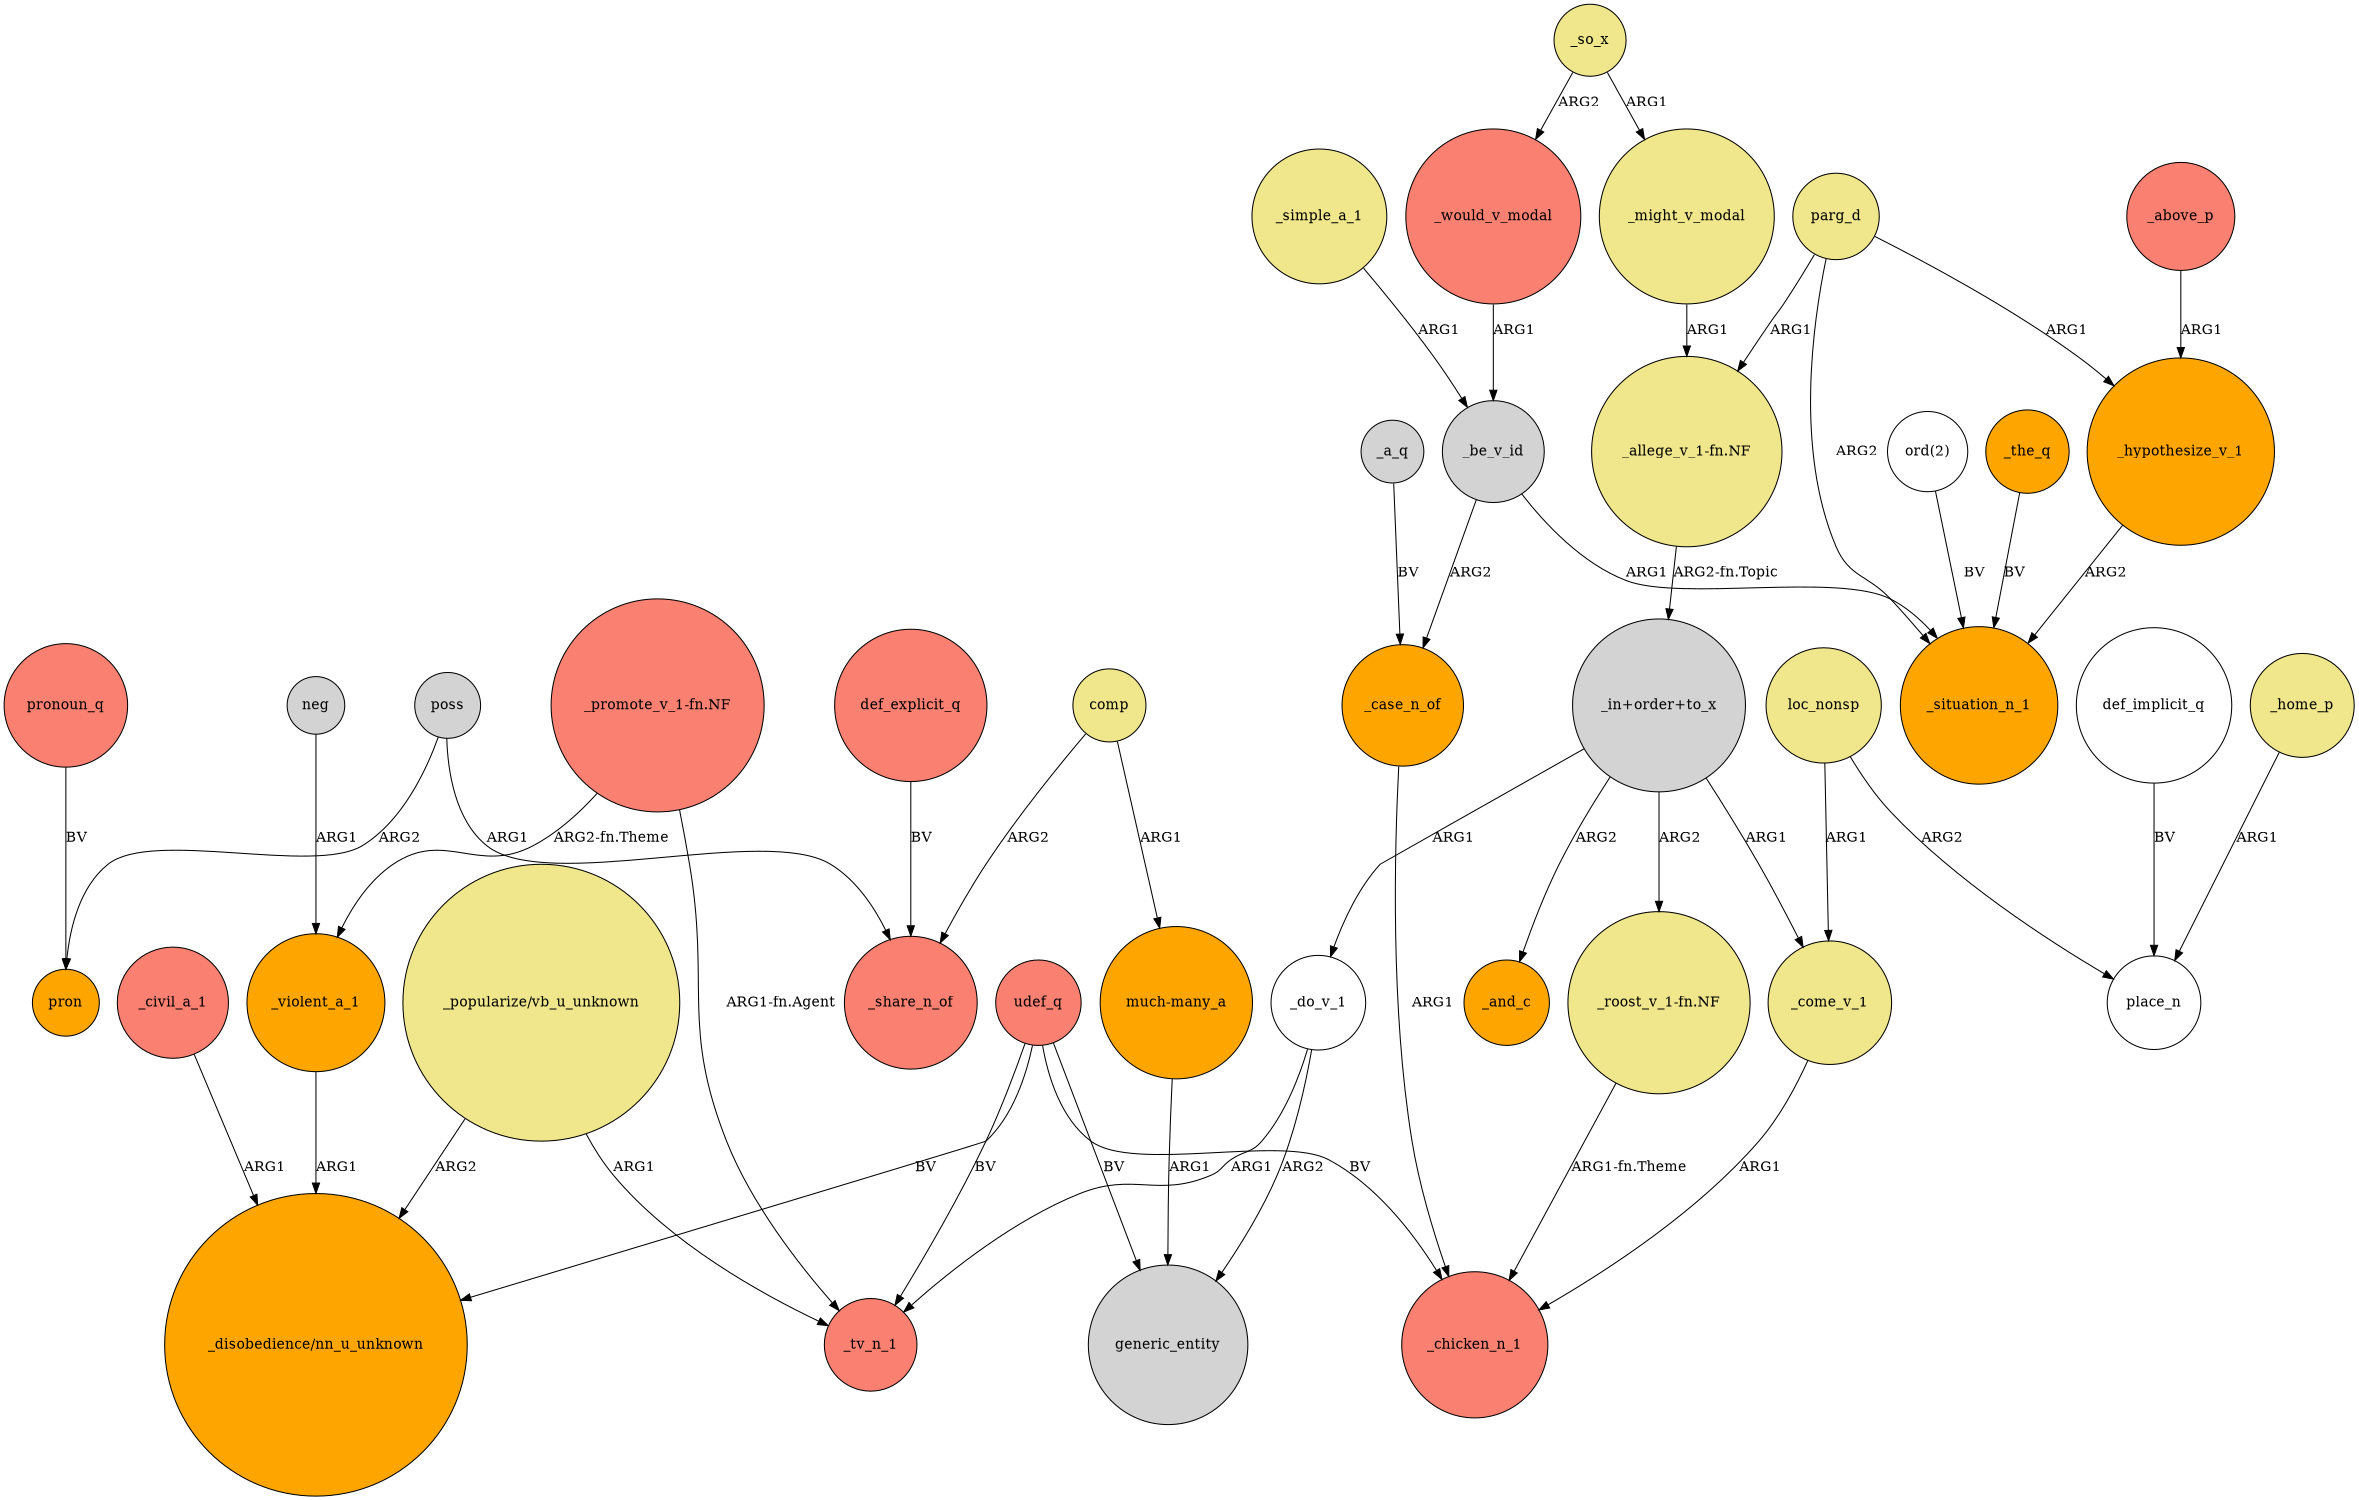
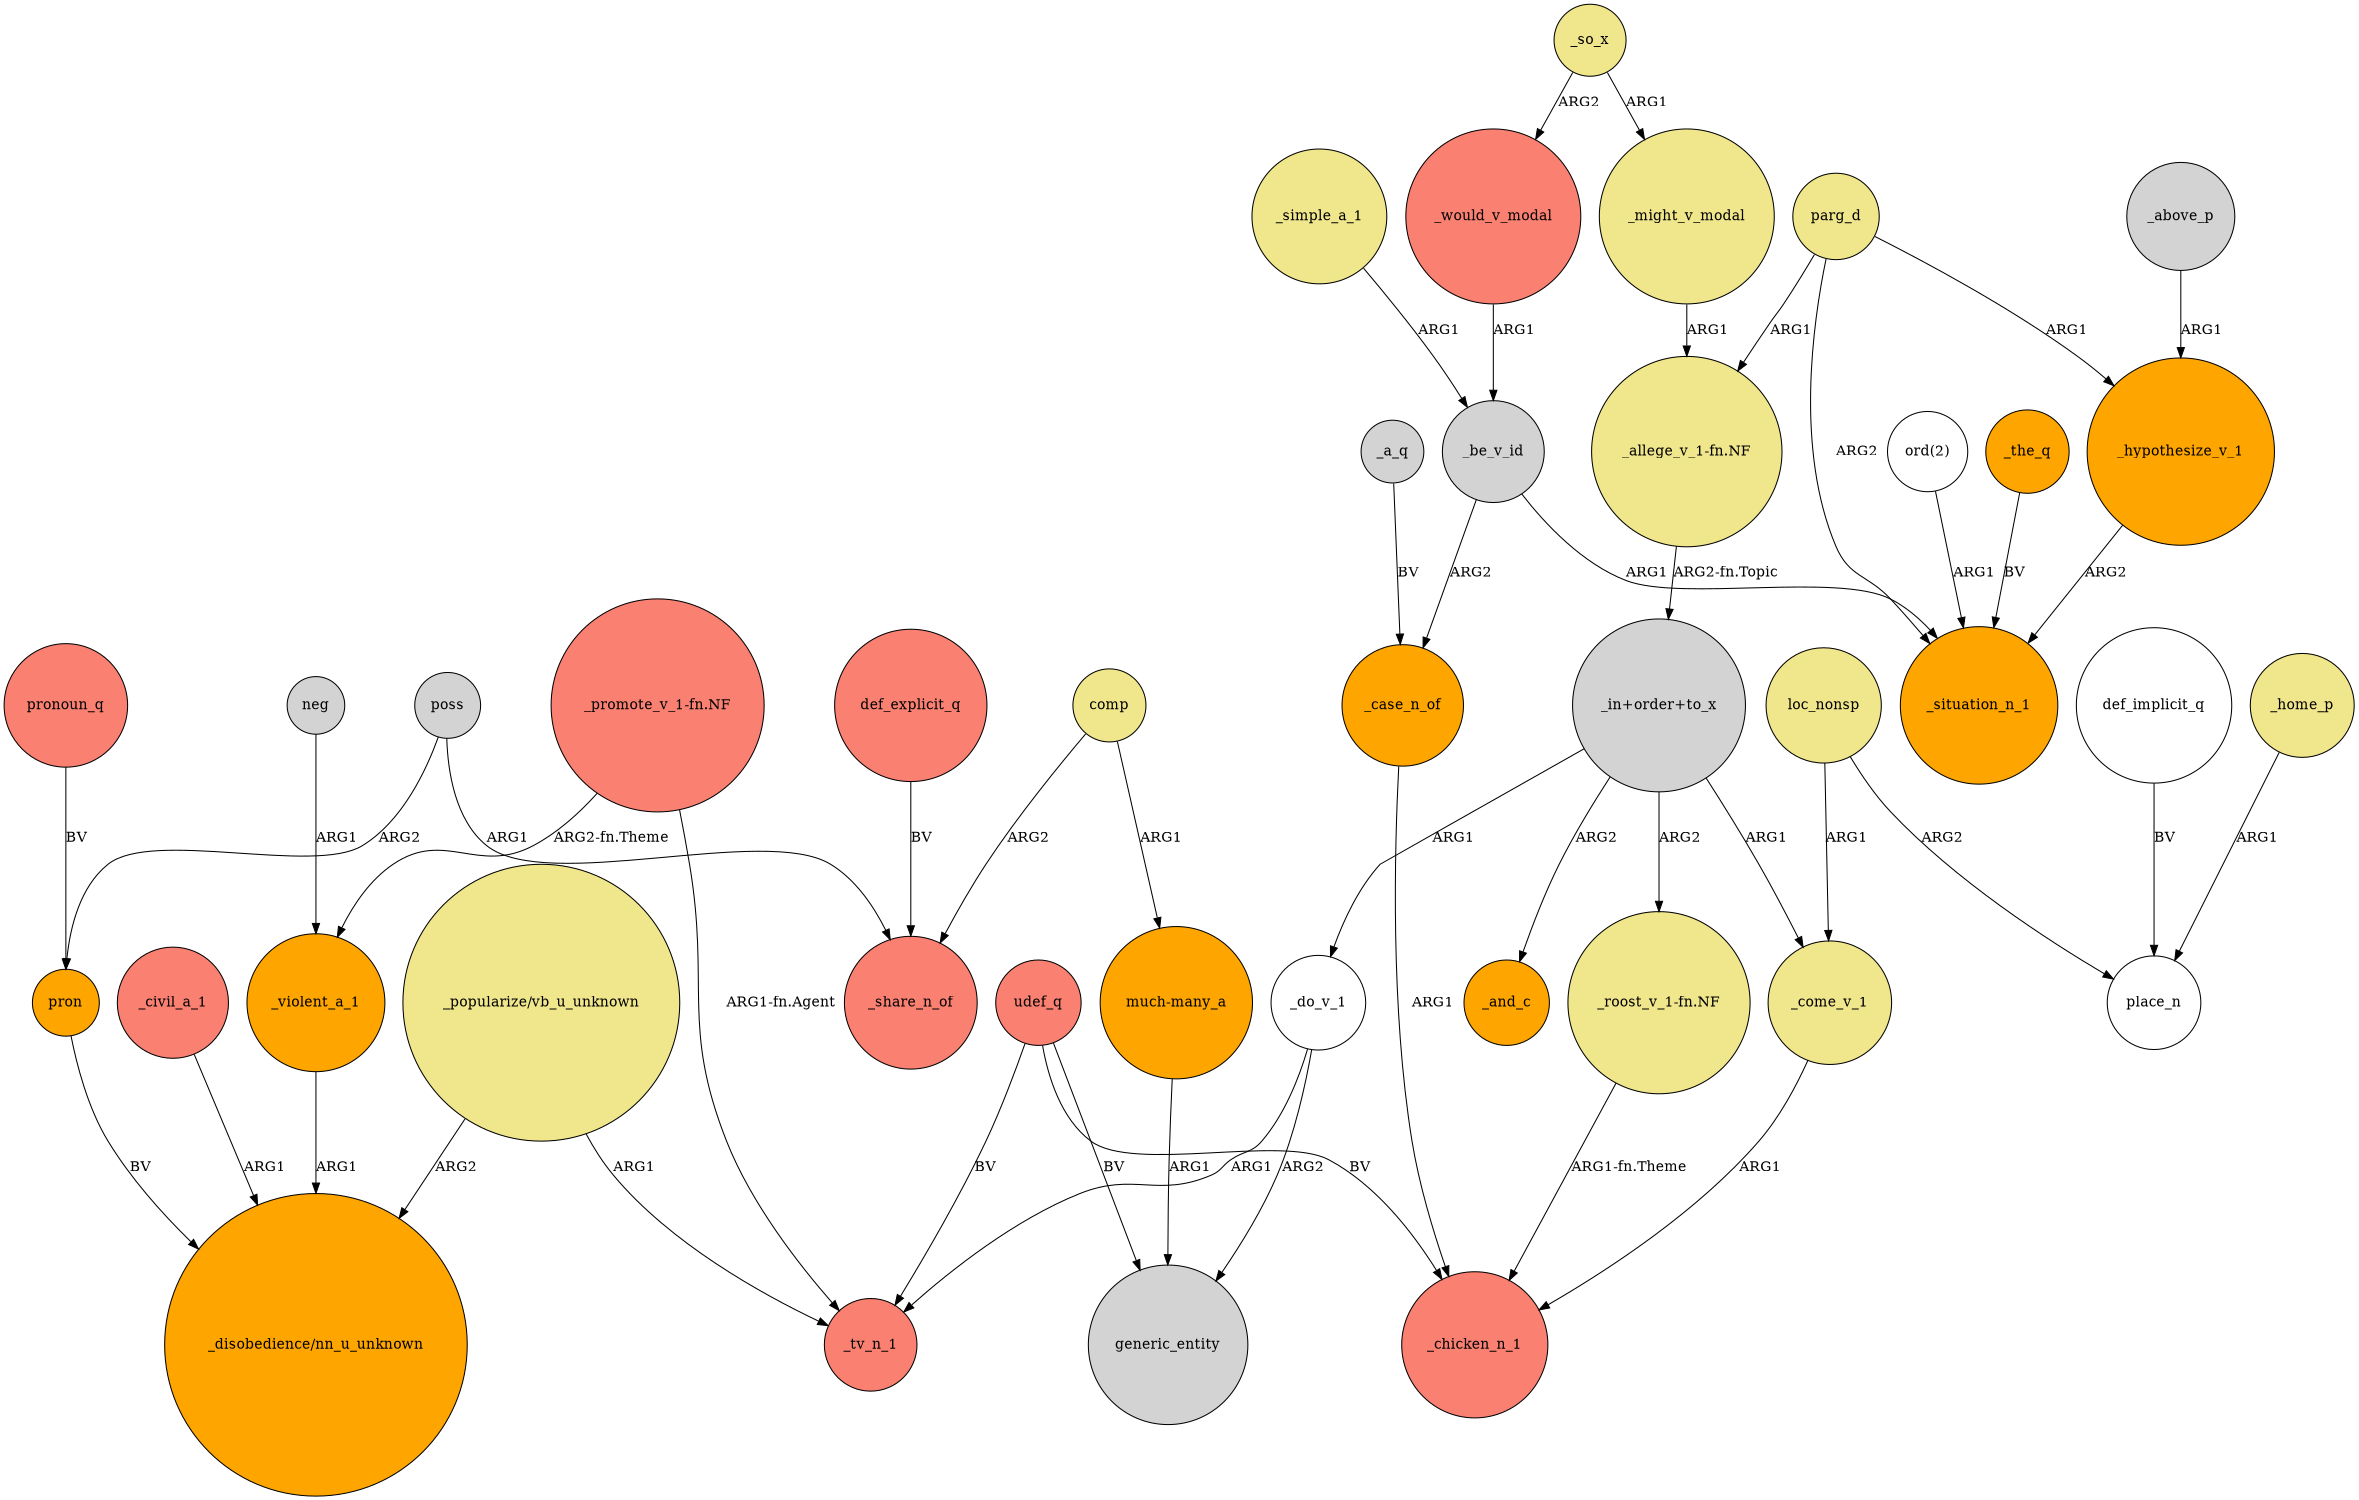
(2181, 216) -> (2181, 216)
(1974, 573) -> (1974, 573)
(780, 1204) -> (113, 1149)
